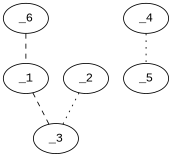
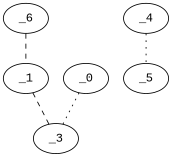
(86, 78) -> (86, 78)
